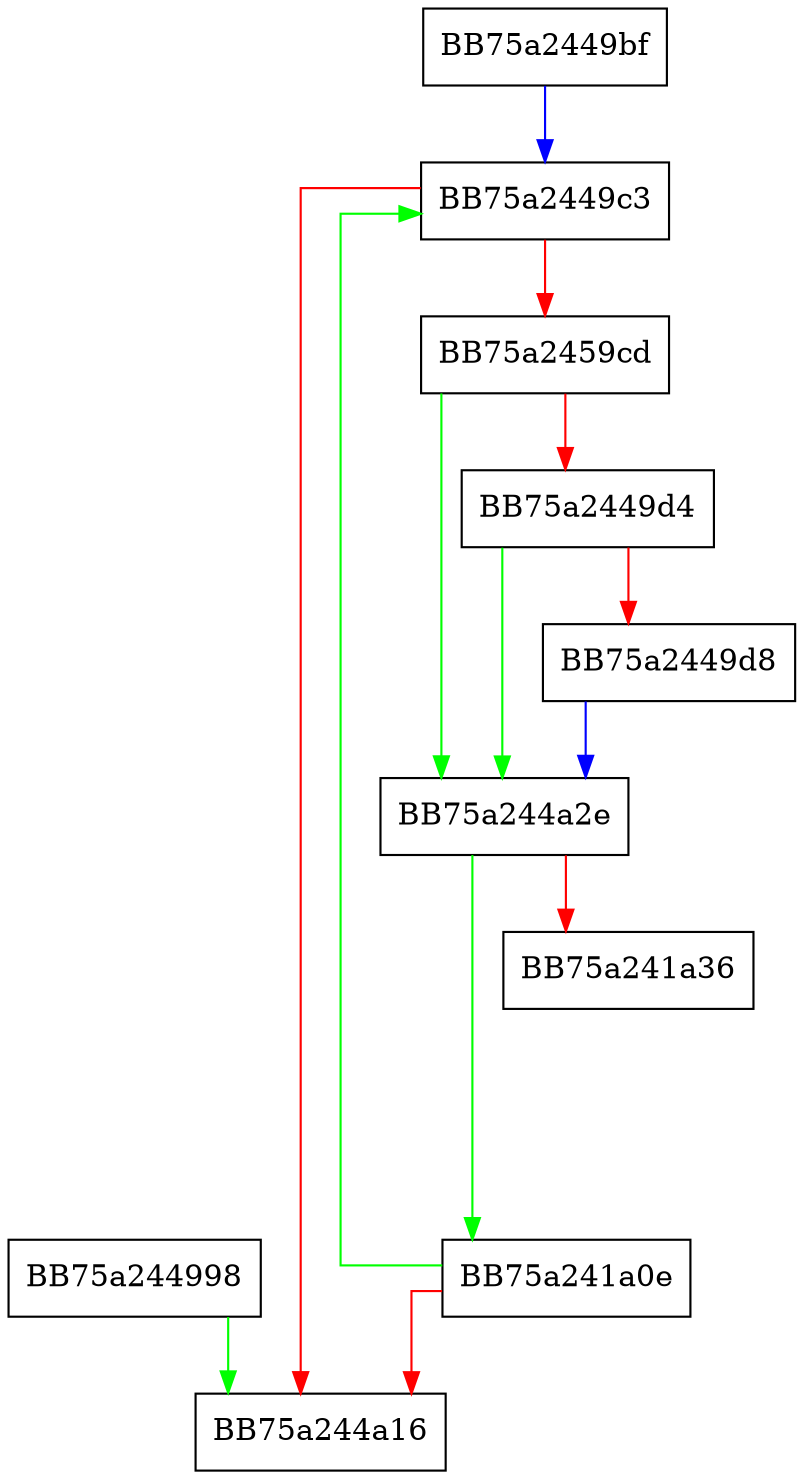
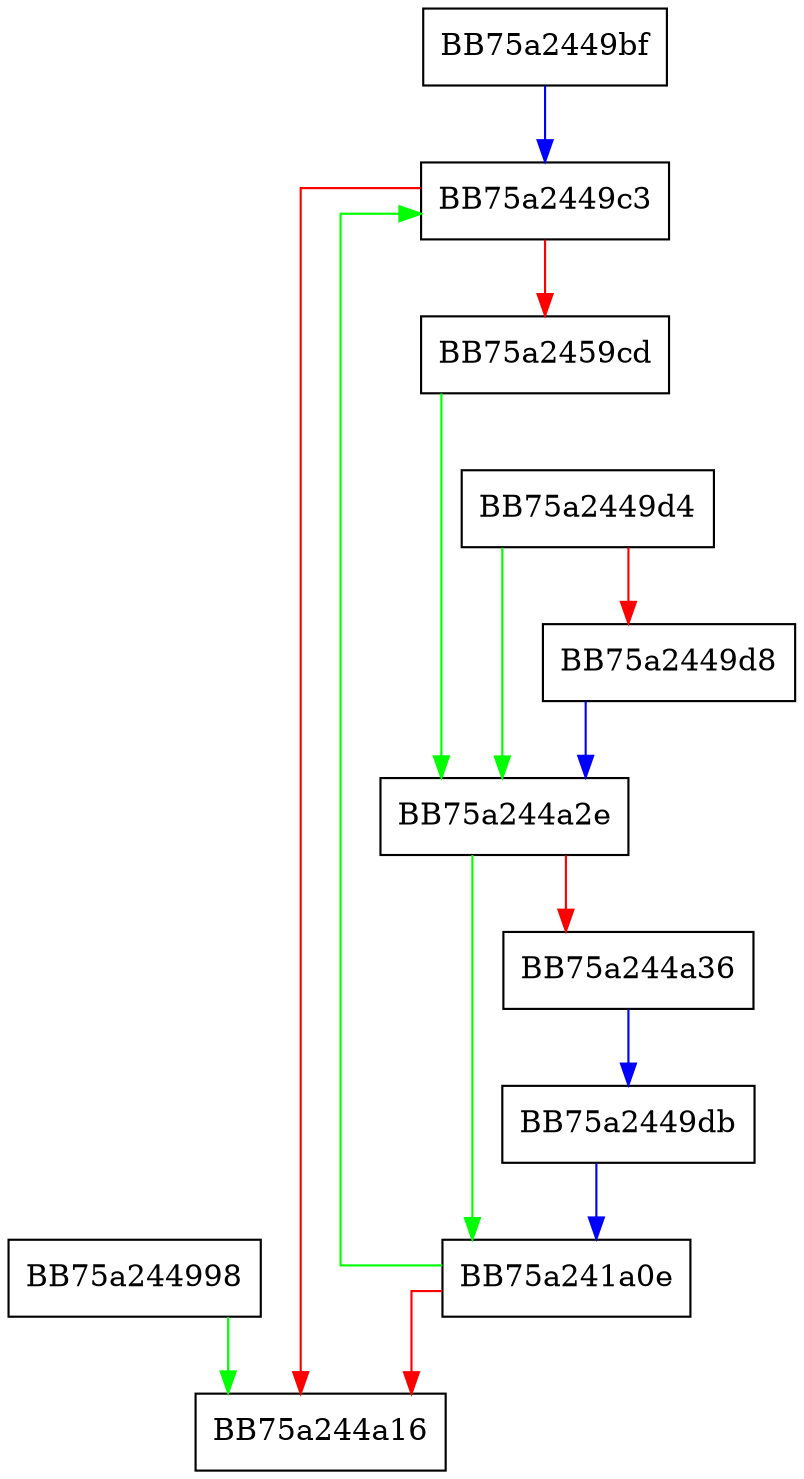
(565, 421) -> none
(628, 970) -> (628, 970)
none -> (628, 1124)
